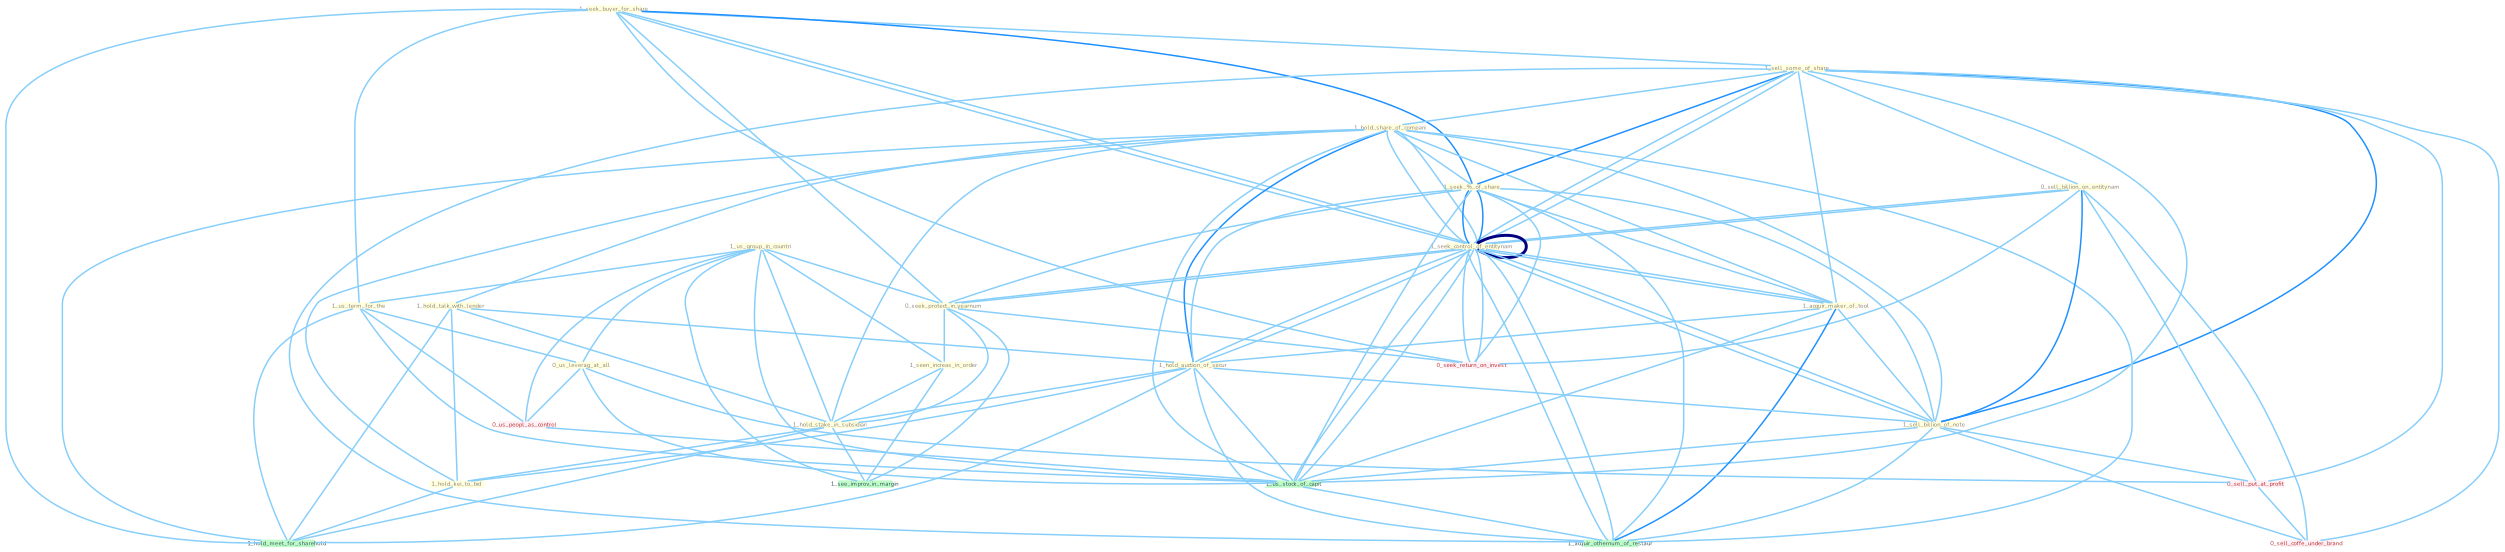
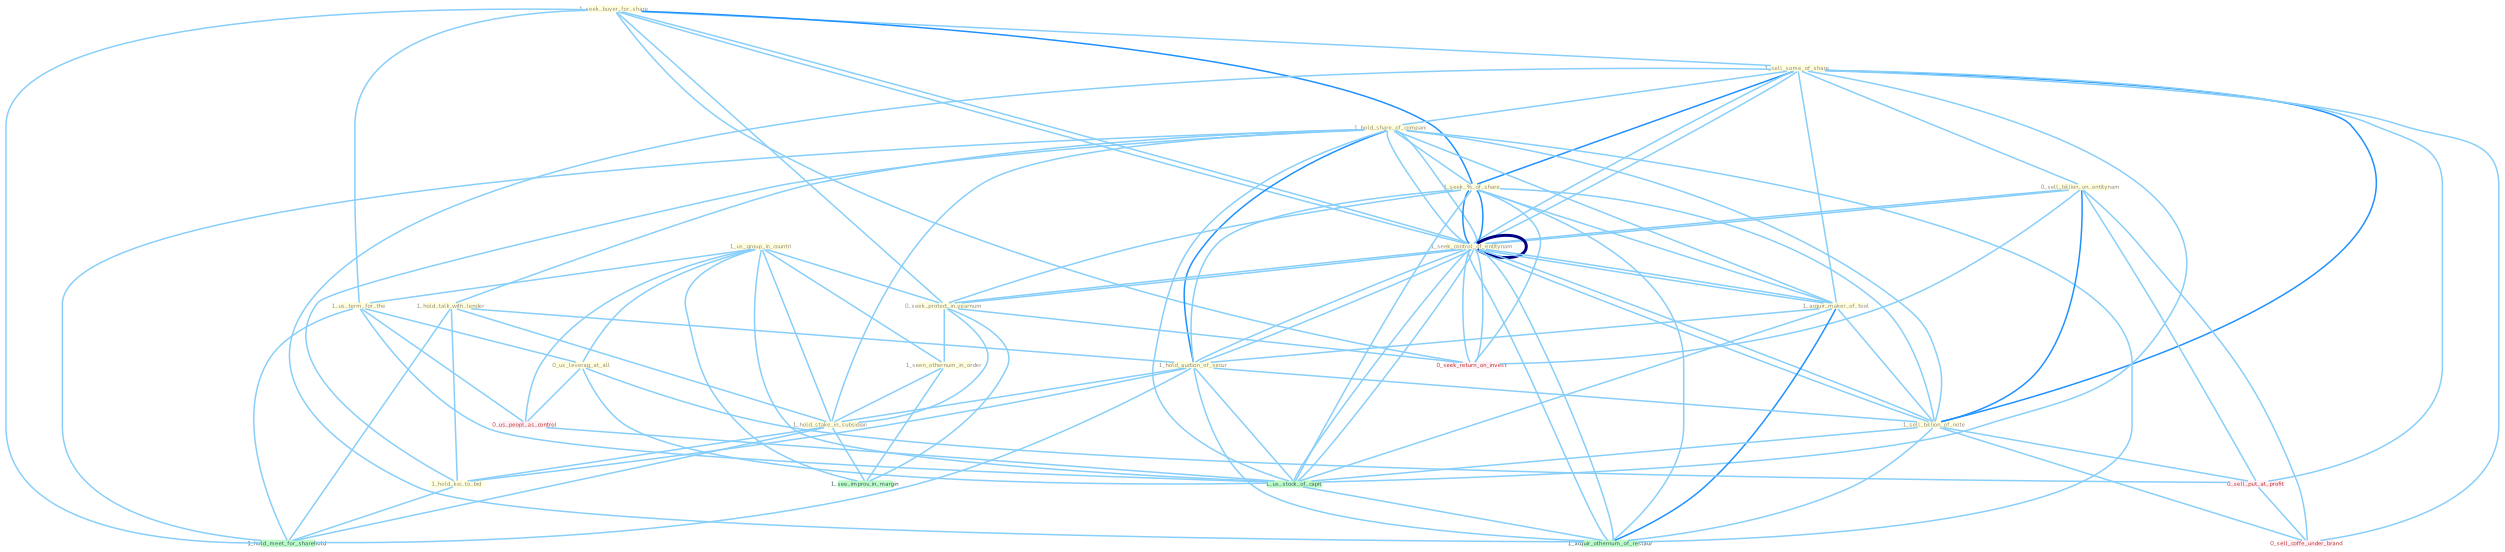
(944, 365) -> (944, 365)
(1295, 484) -> (1295, 484)
